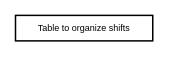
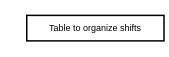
(84, 28) -> (95, 28)
